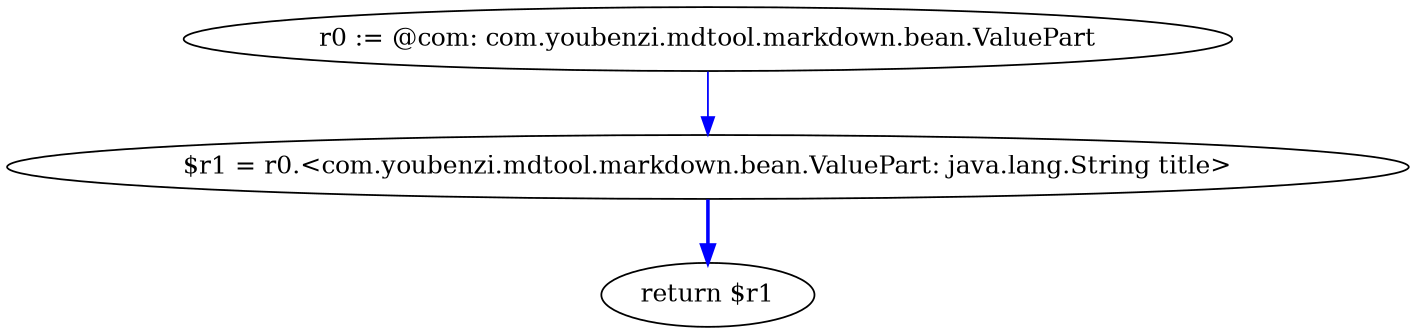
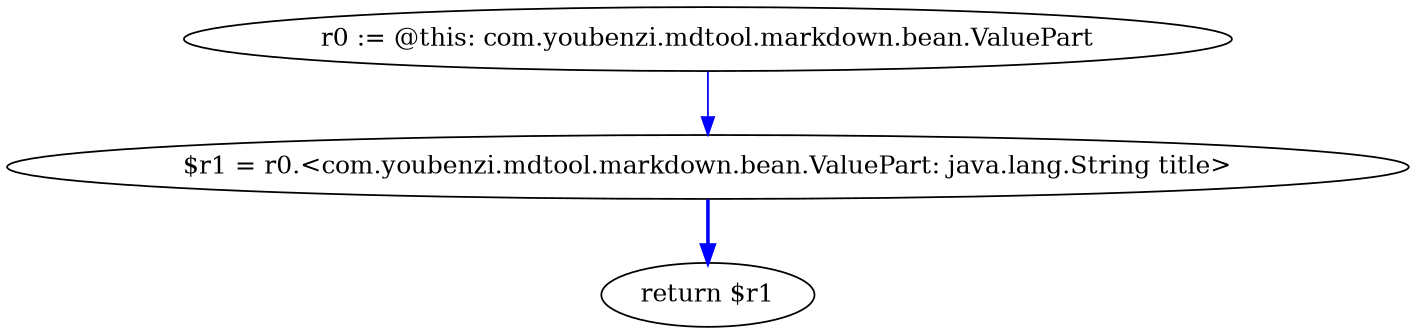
(708, 39) -> (708, 39)
